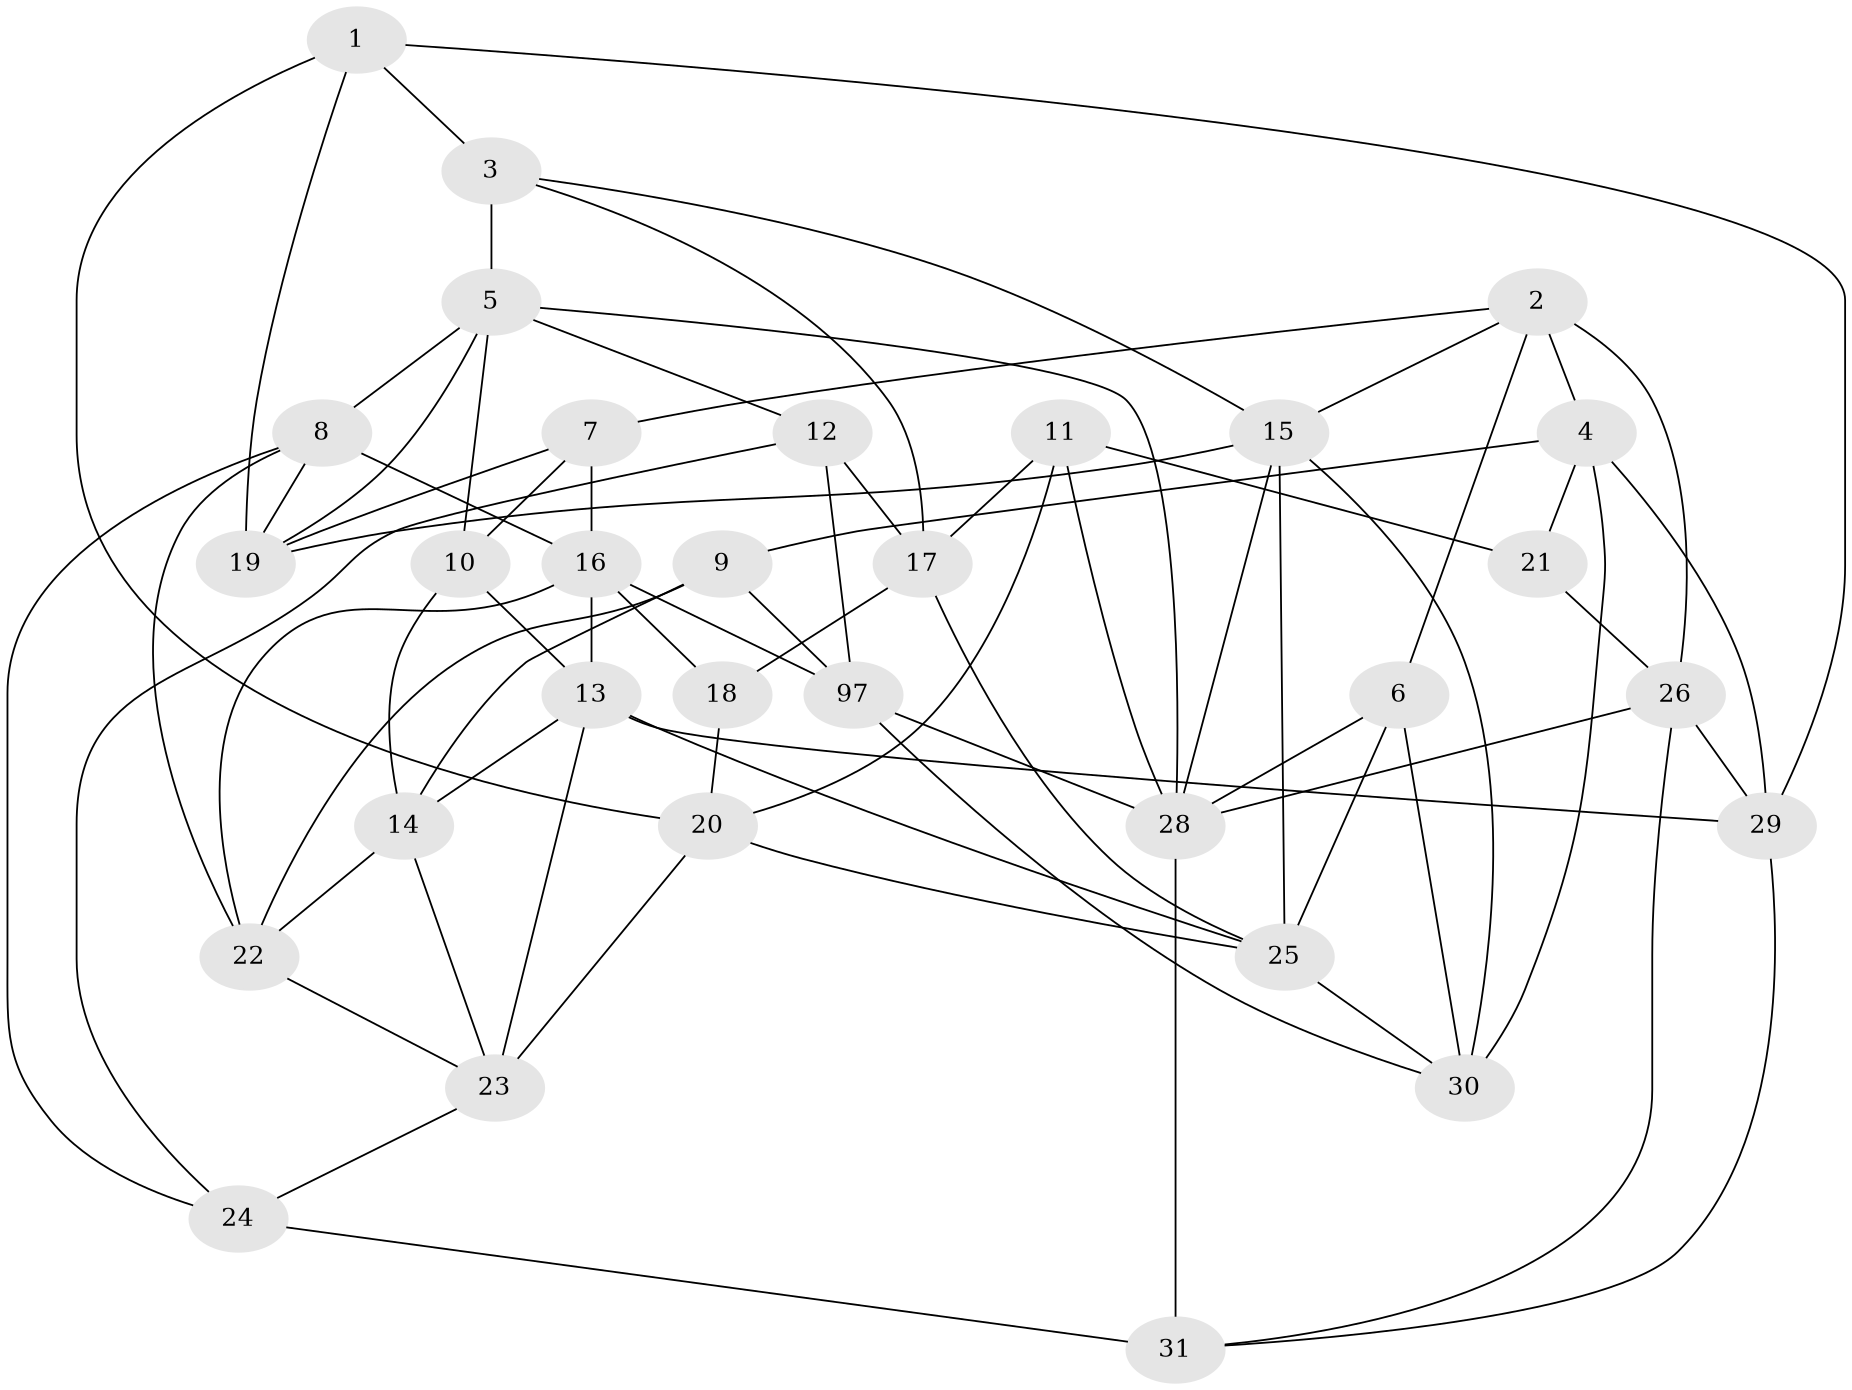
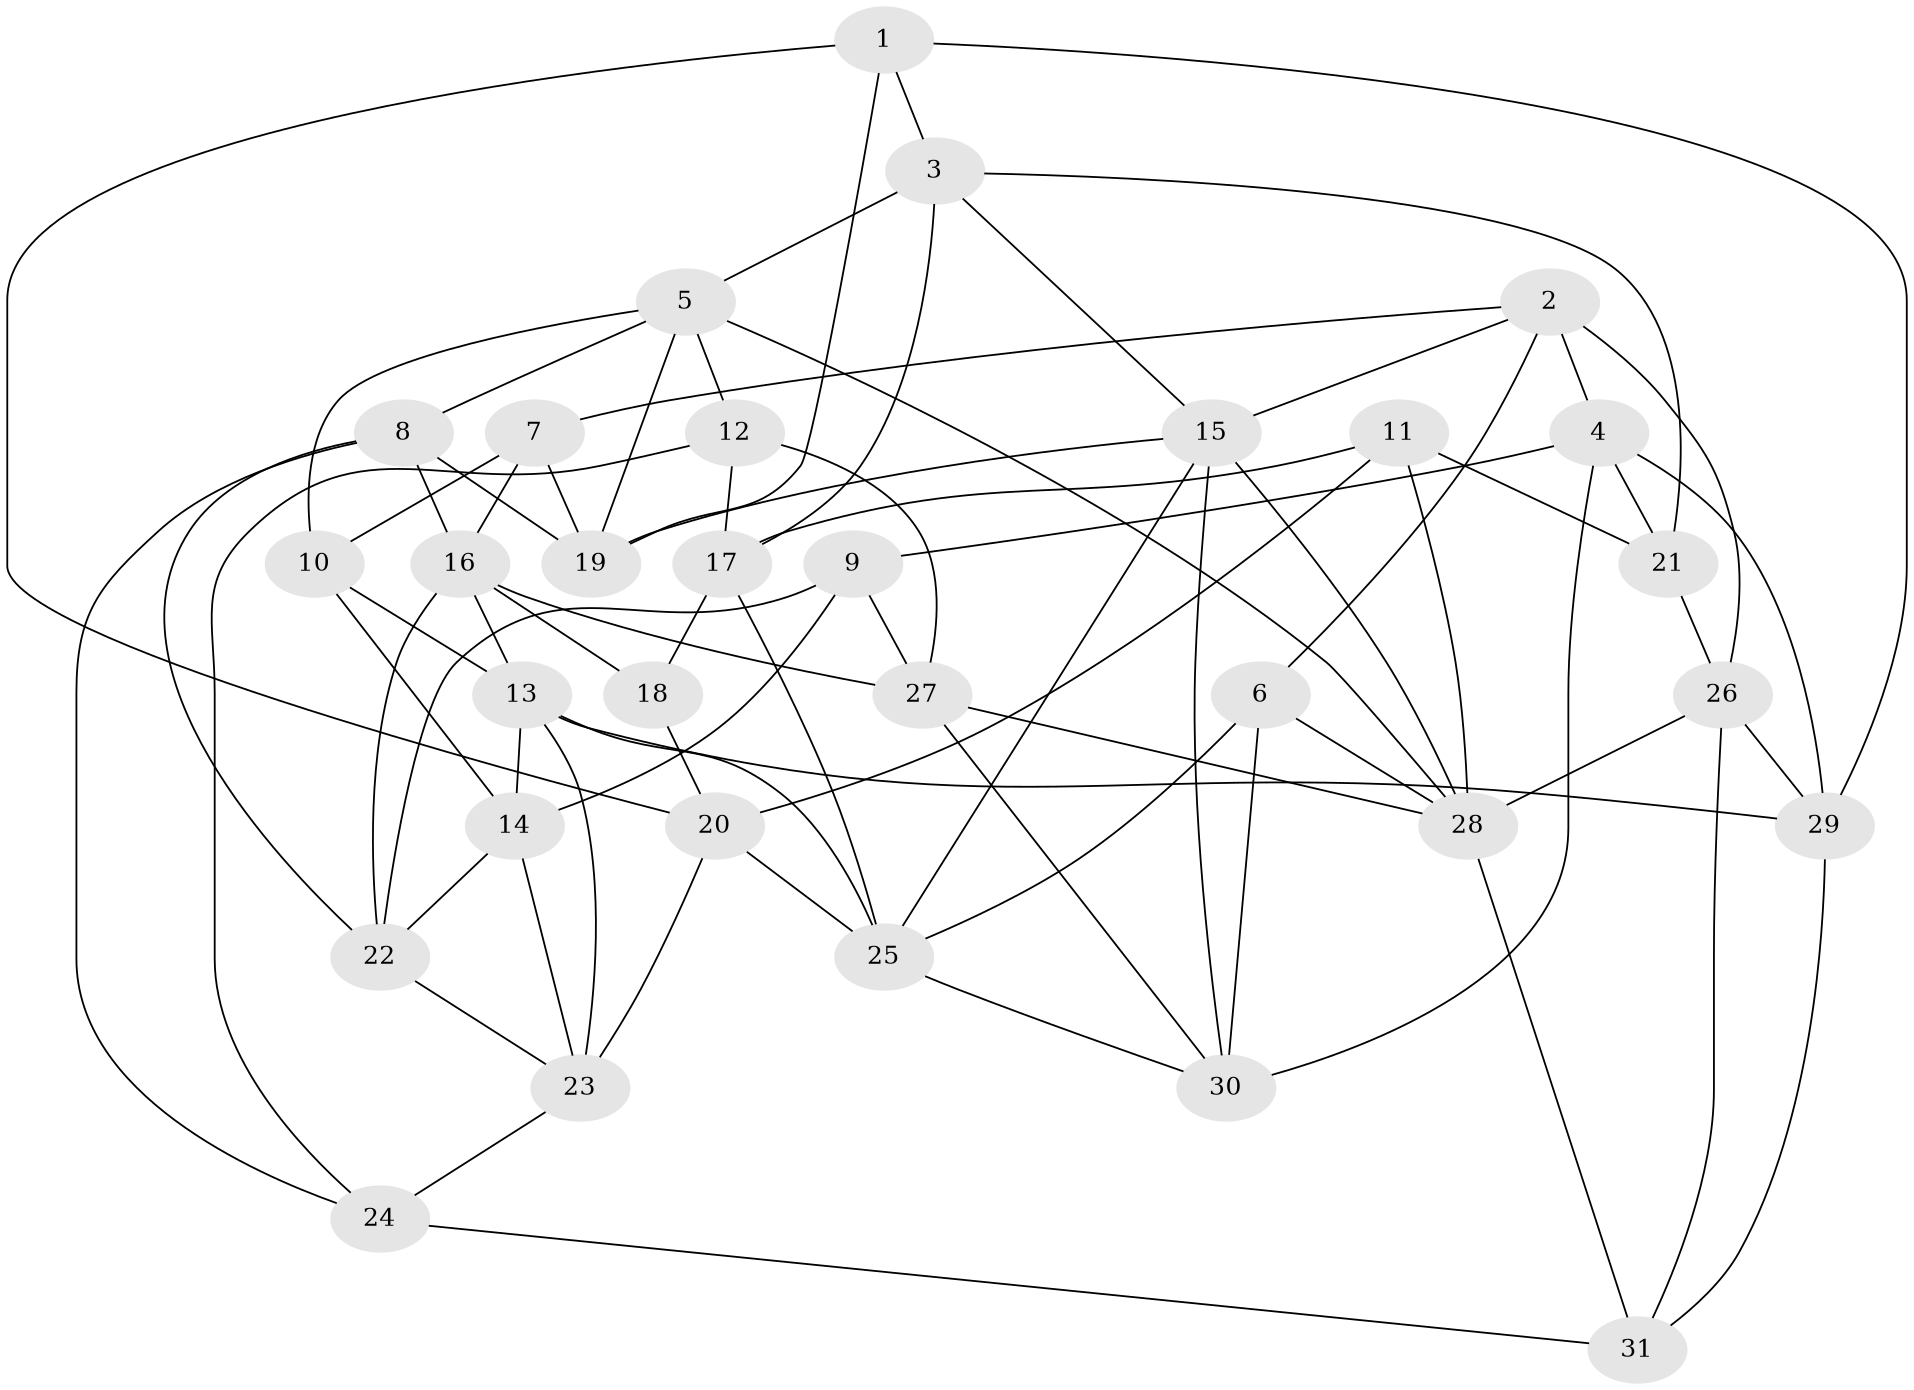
none -> (1444, 212)
(854, 695) -> (922, 695)
